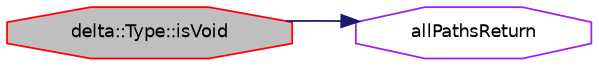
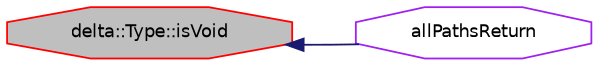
(313, 21) -> (331, 45)
